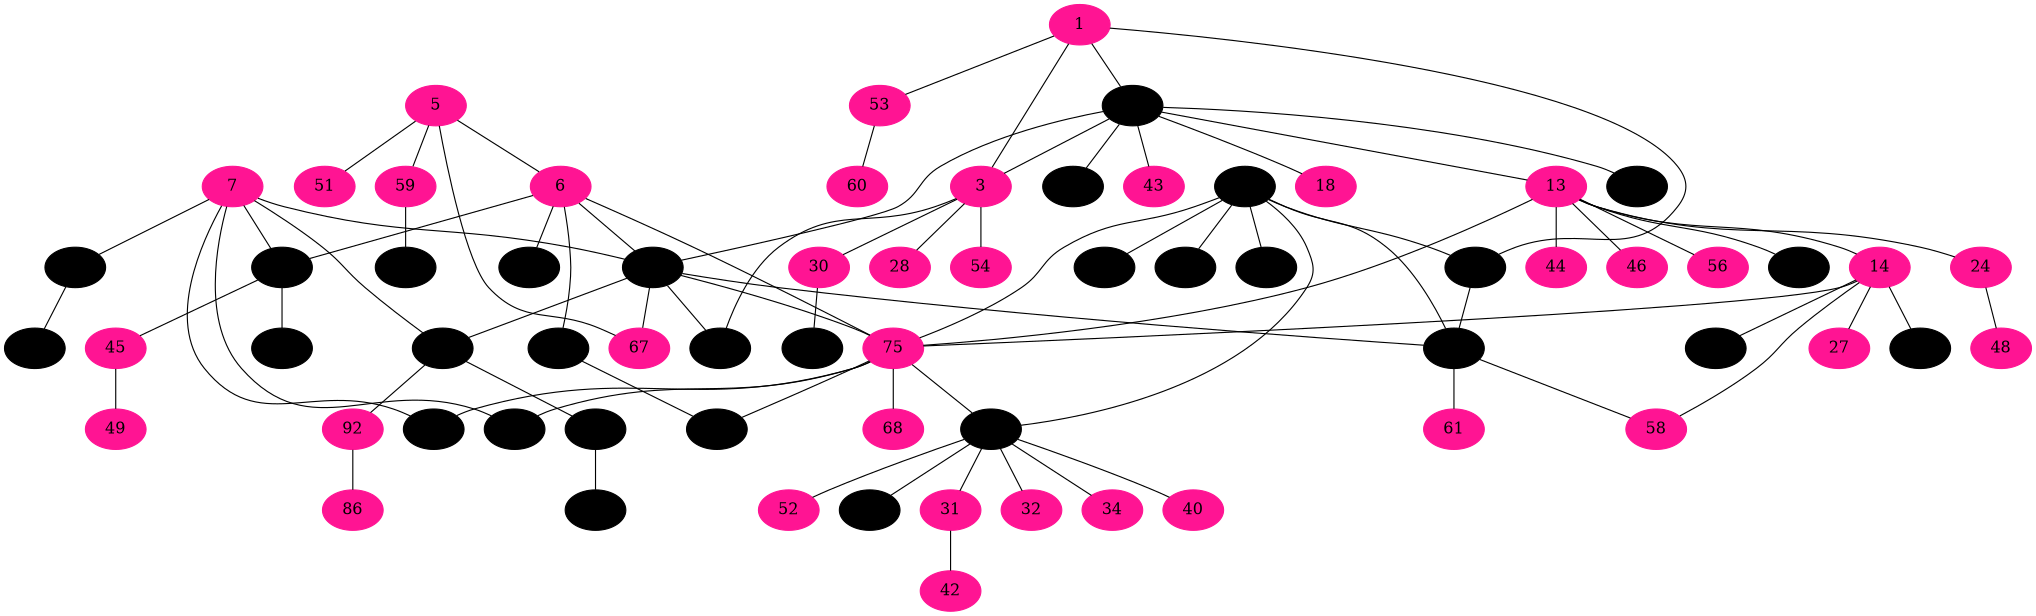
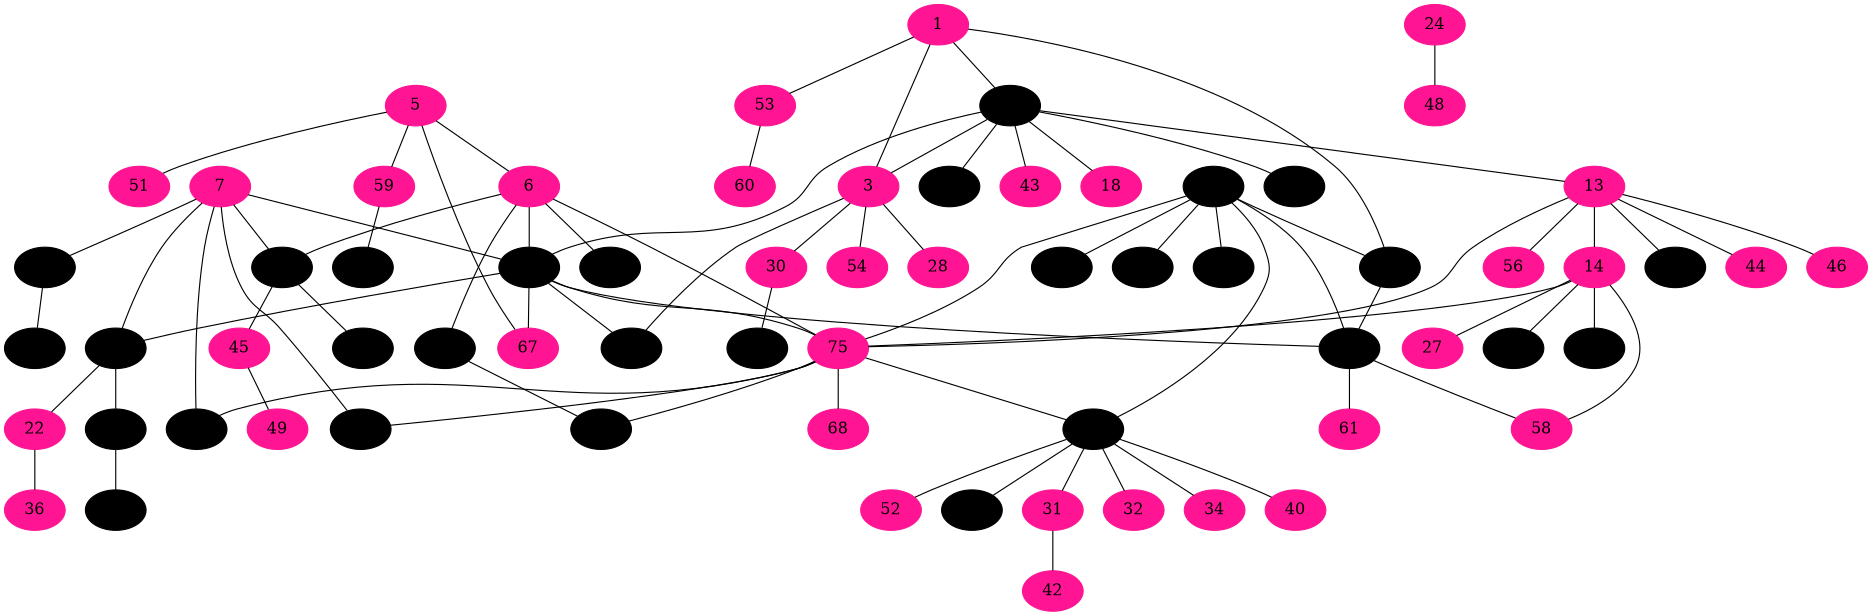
(1814, 233) -> none
(353, 429) -> (35, 429)
(353, 510) -> (35, 510)
